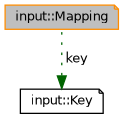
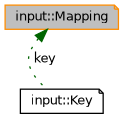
(62, 52) -> (29, 65)
